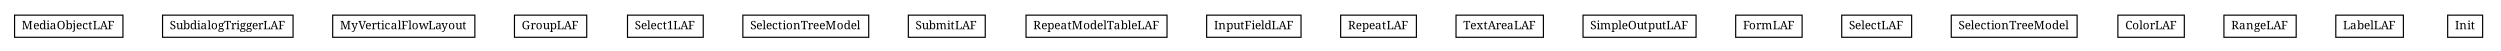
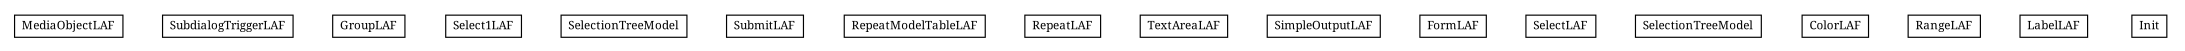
(404, 26) -> none
(1253, 26) -> none
